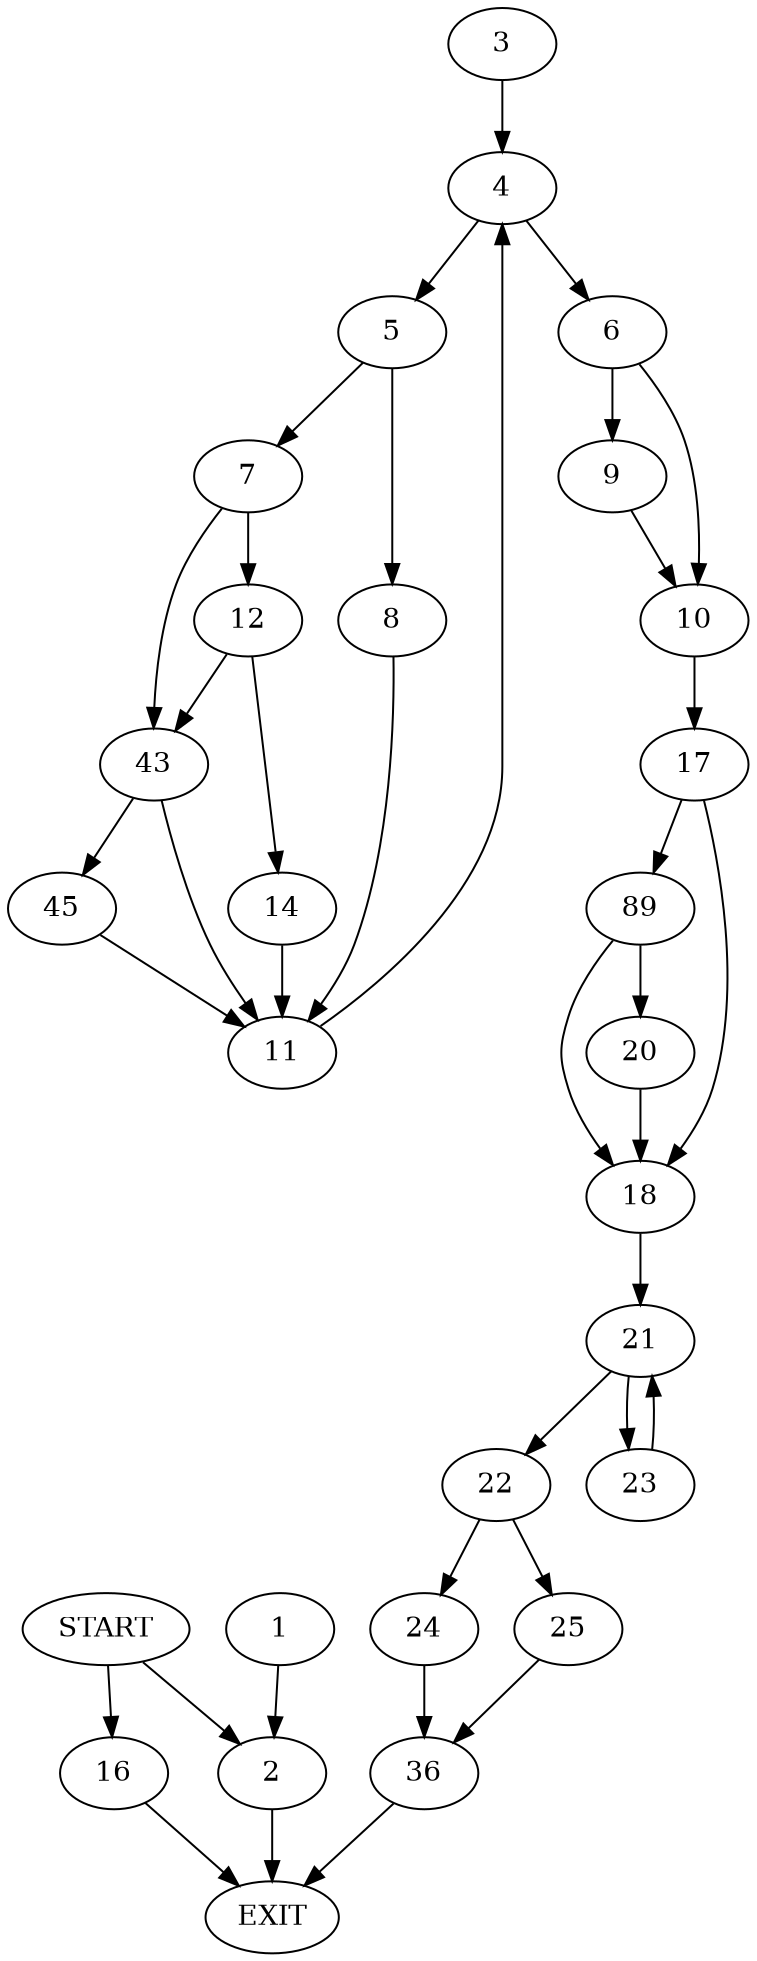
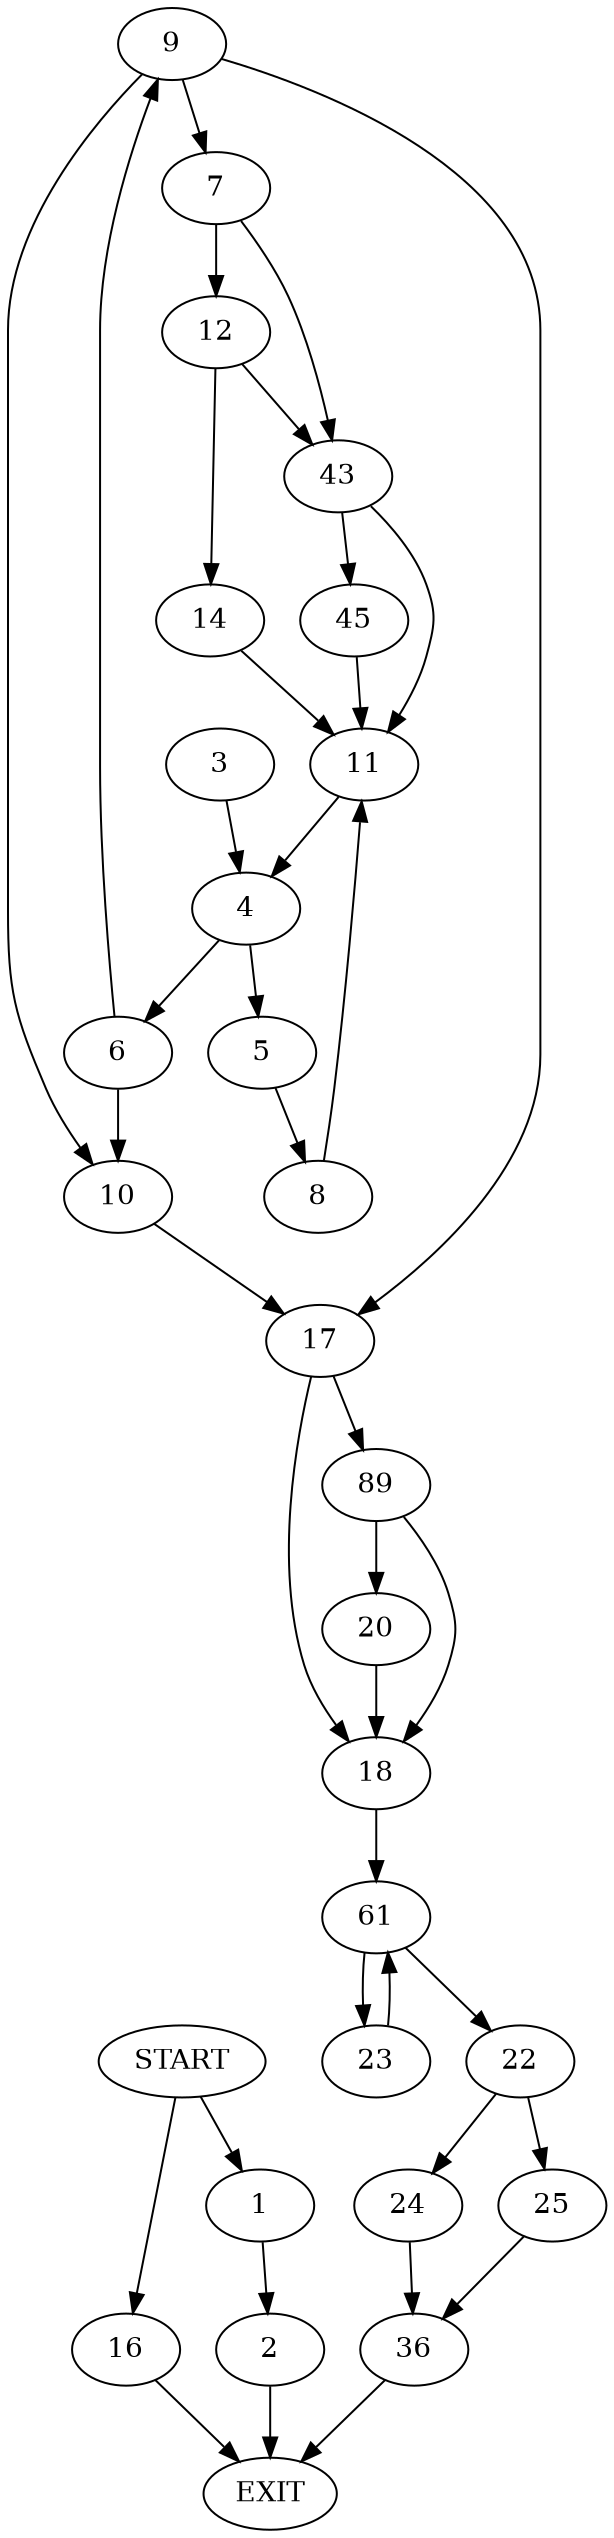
(328, 397) -> (191, 107)
none -> (540, 624)
(640, 1341) -> (376, 1917)
(184, 1697) -> (216, 2125)
